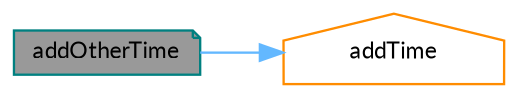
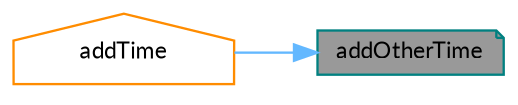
(230, 53) -> (264, 53)
